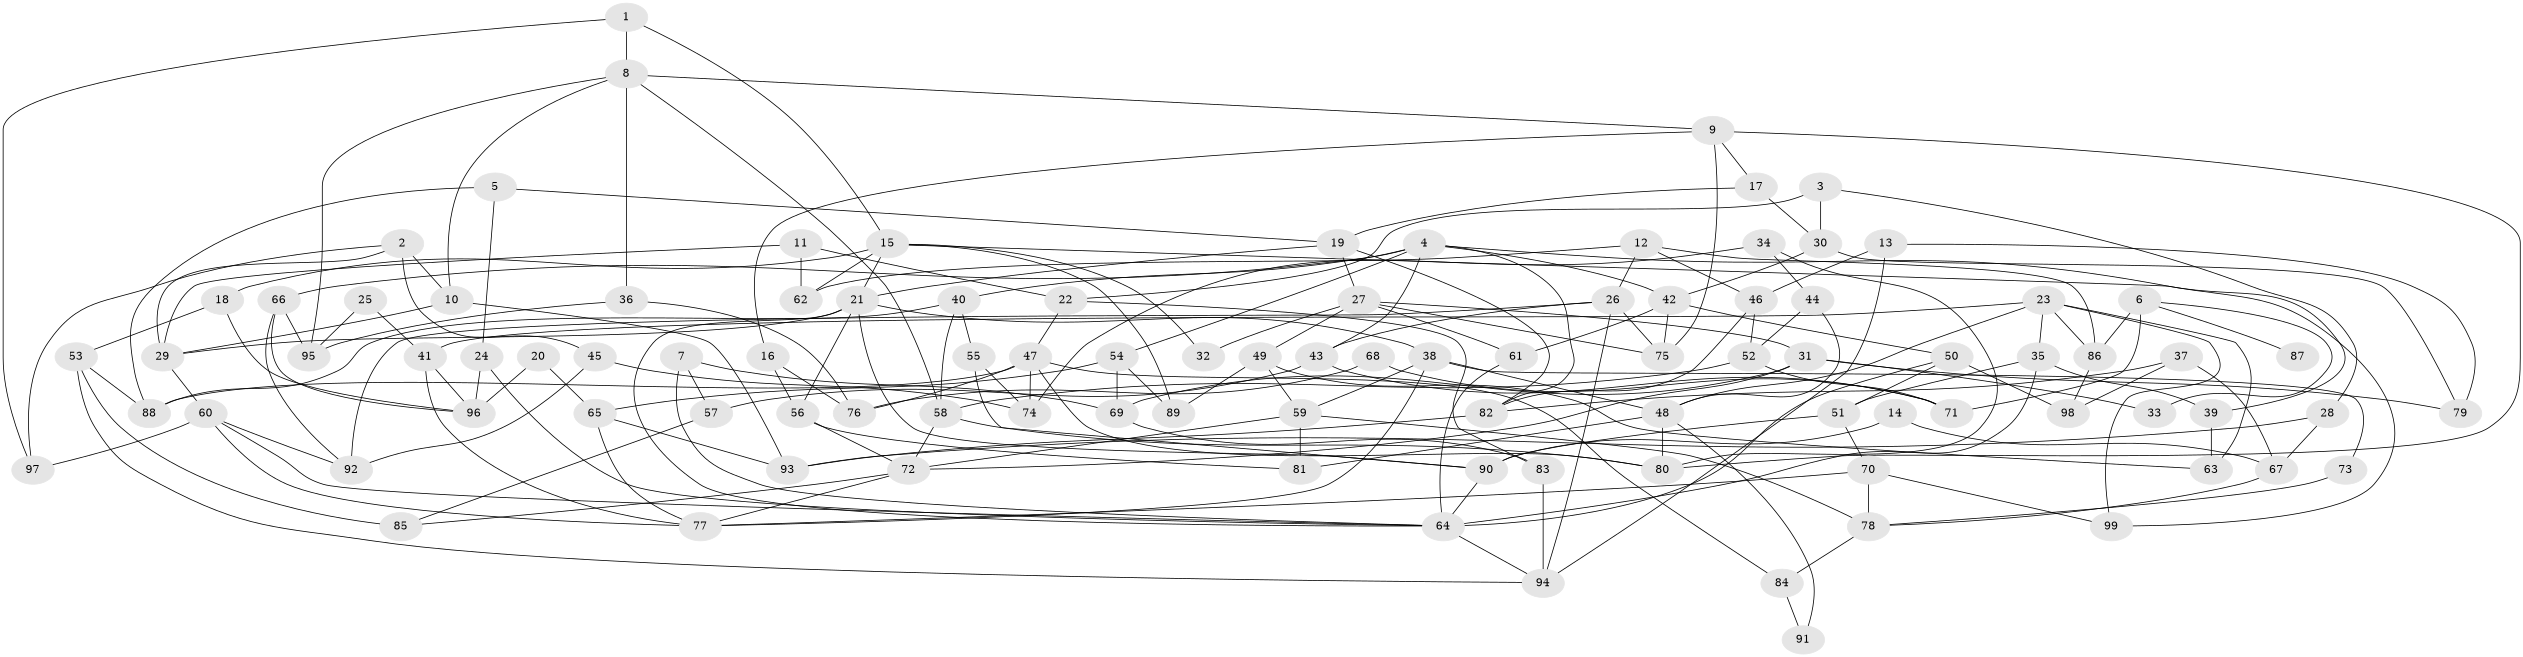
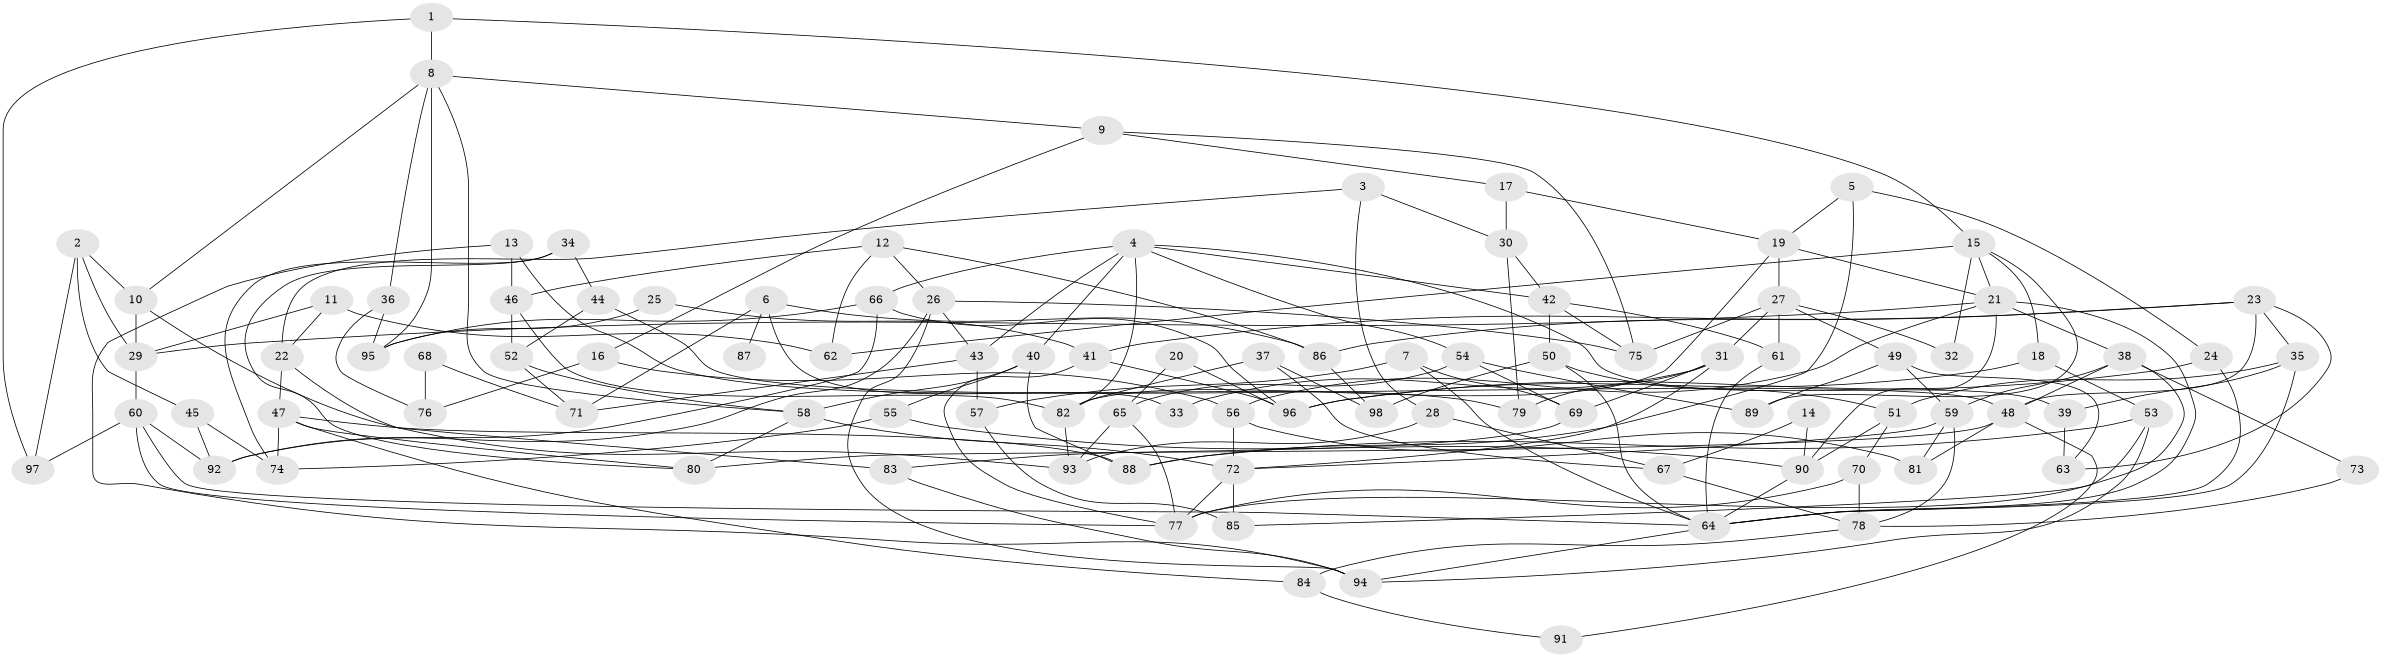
(2520, 343) -> none
(945, 390) -> none
(2111, 527) -> none
